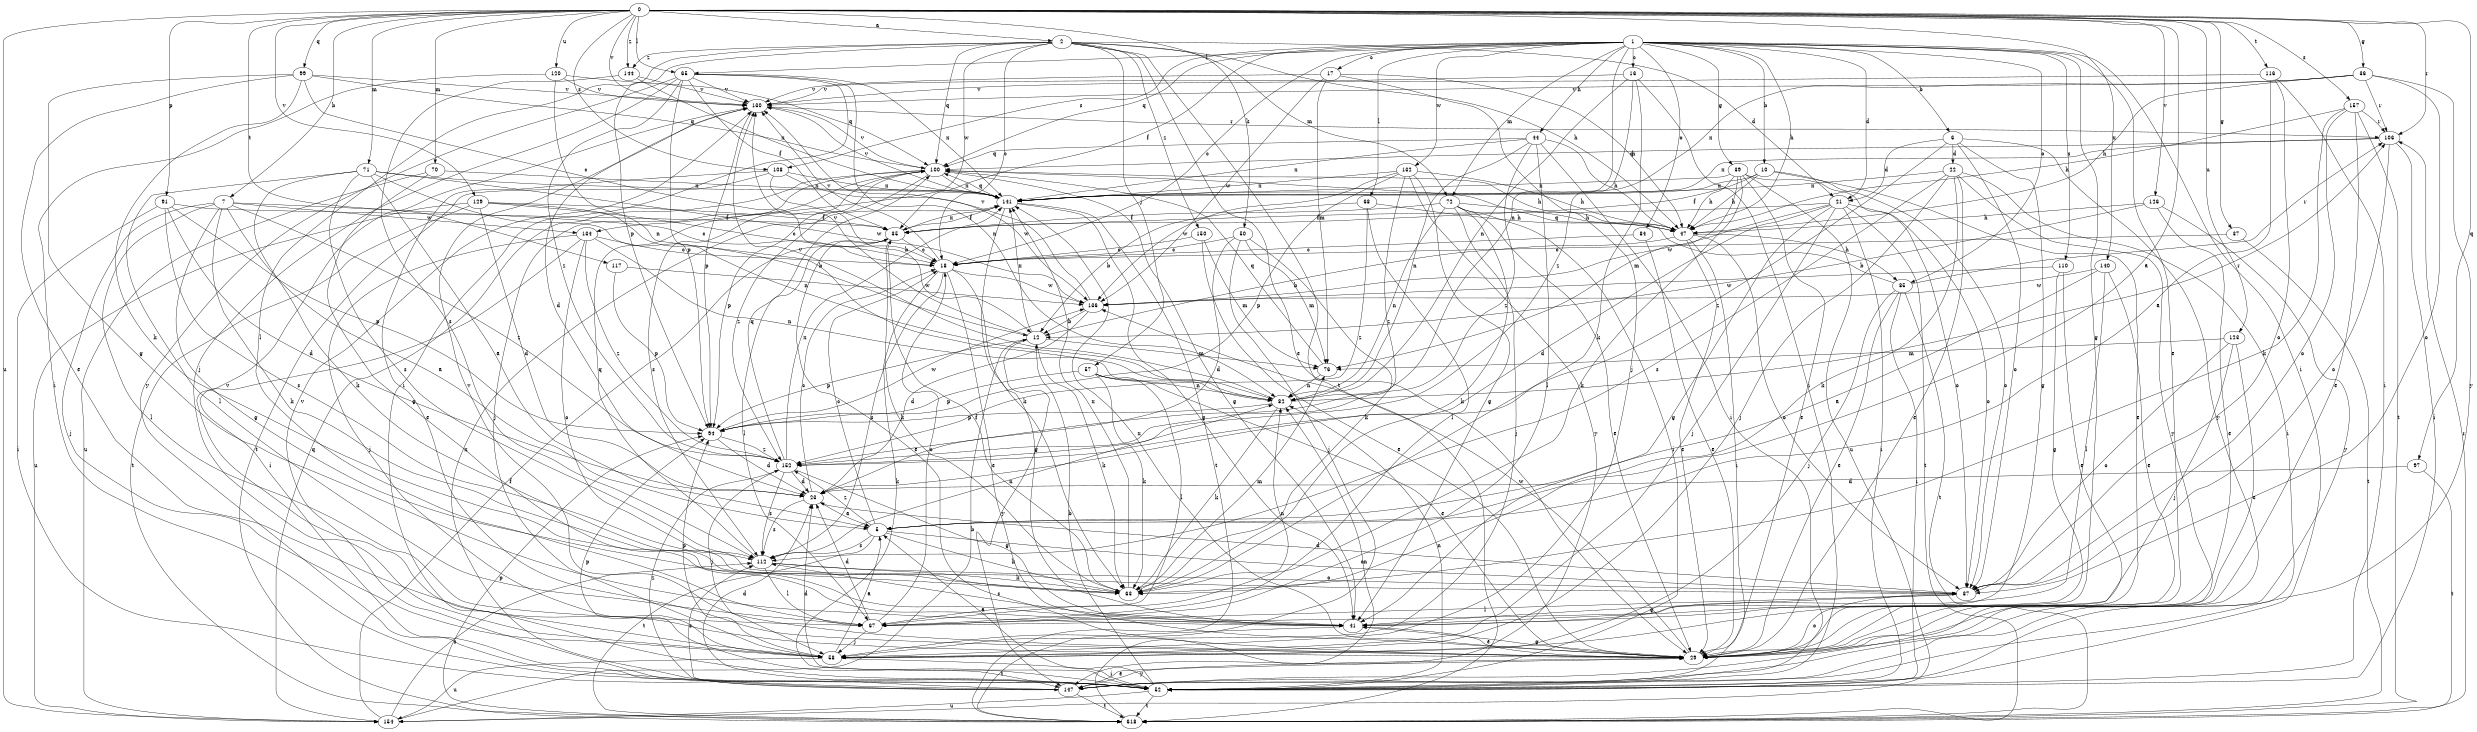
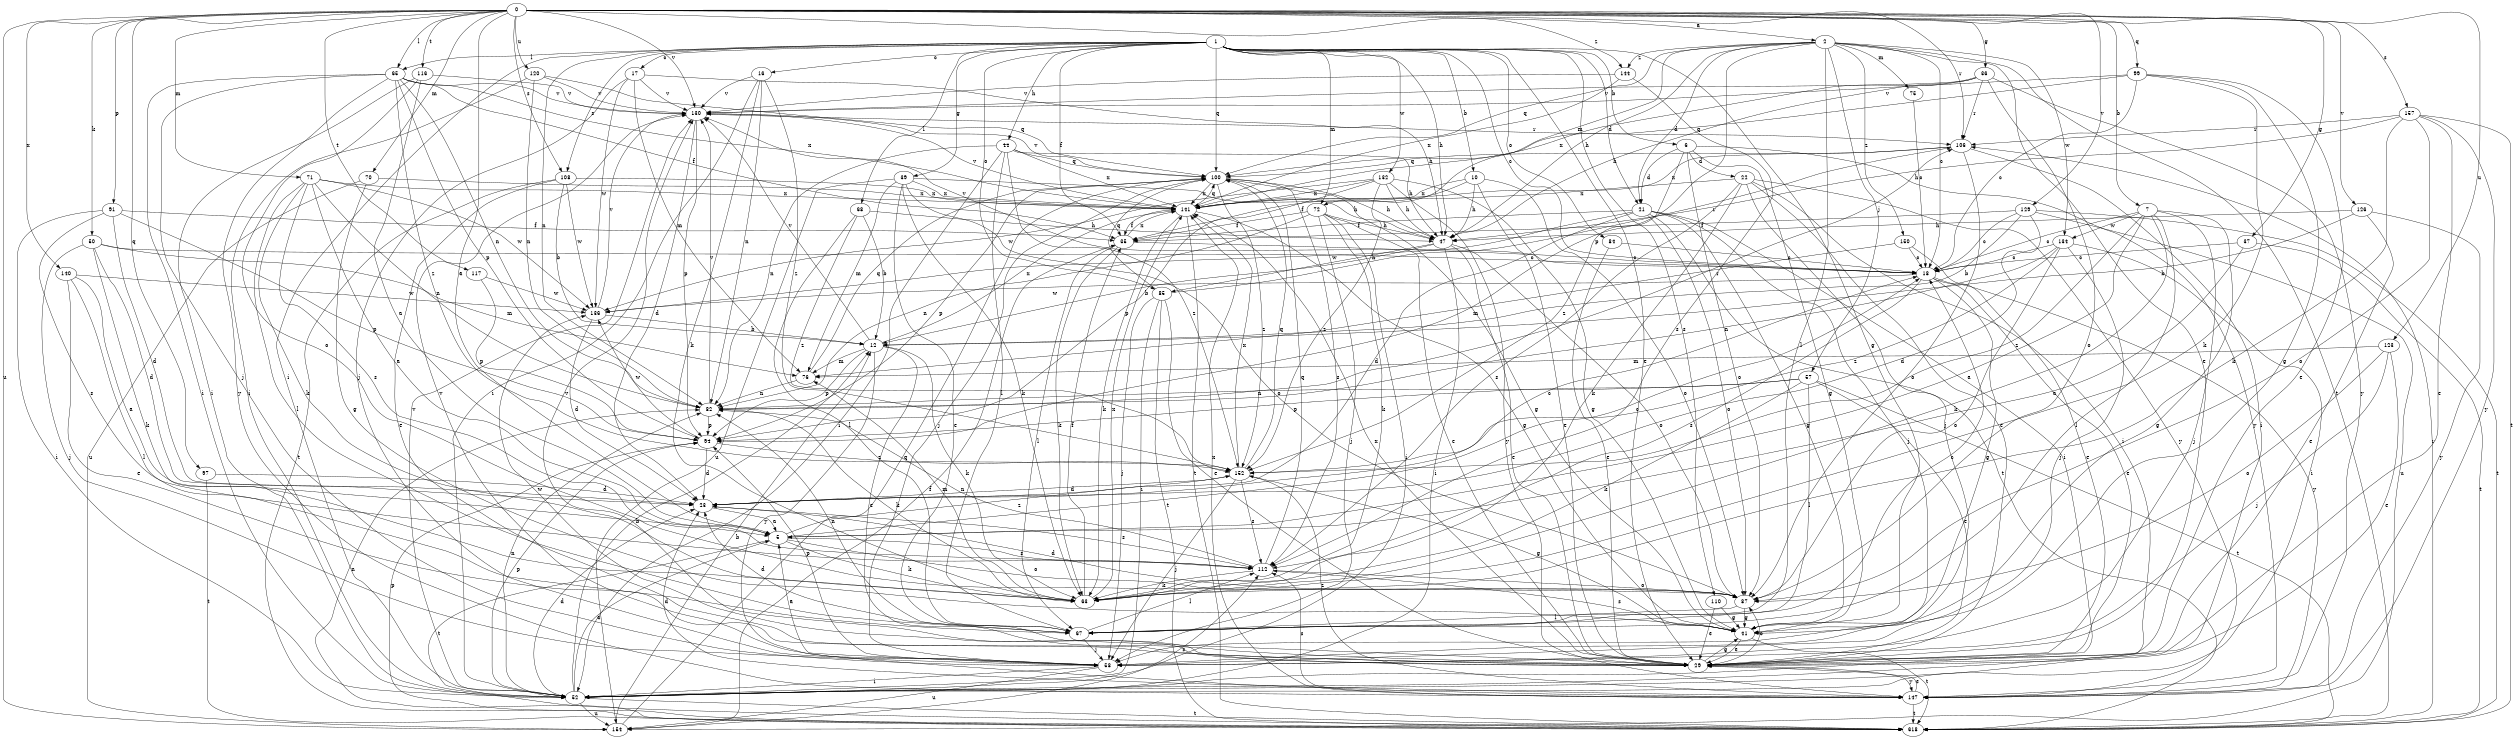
none -> (1913, 94)
(1580, 285) -> none
(898, 482) -> (2315, 490)
none -> (1548, 495)
none -> (2403, 587)
none -> (2307, 593)
(994, 594) -> (1213, 649)
(808, 614) -> (1169, 602)
